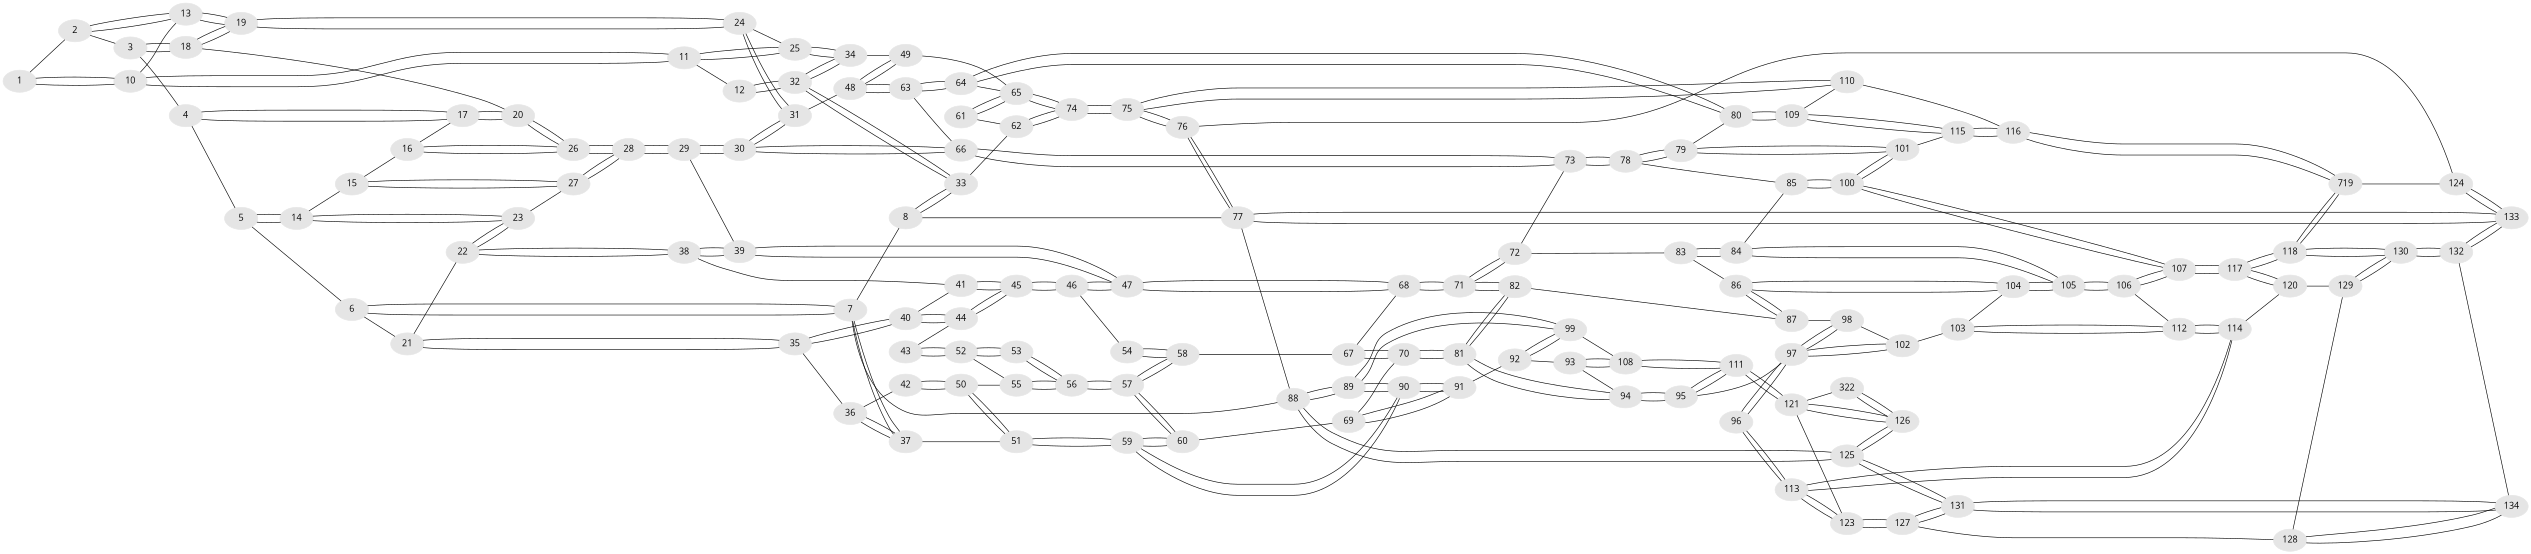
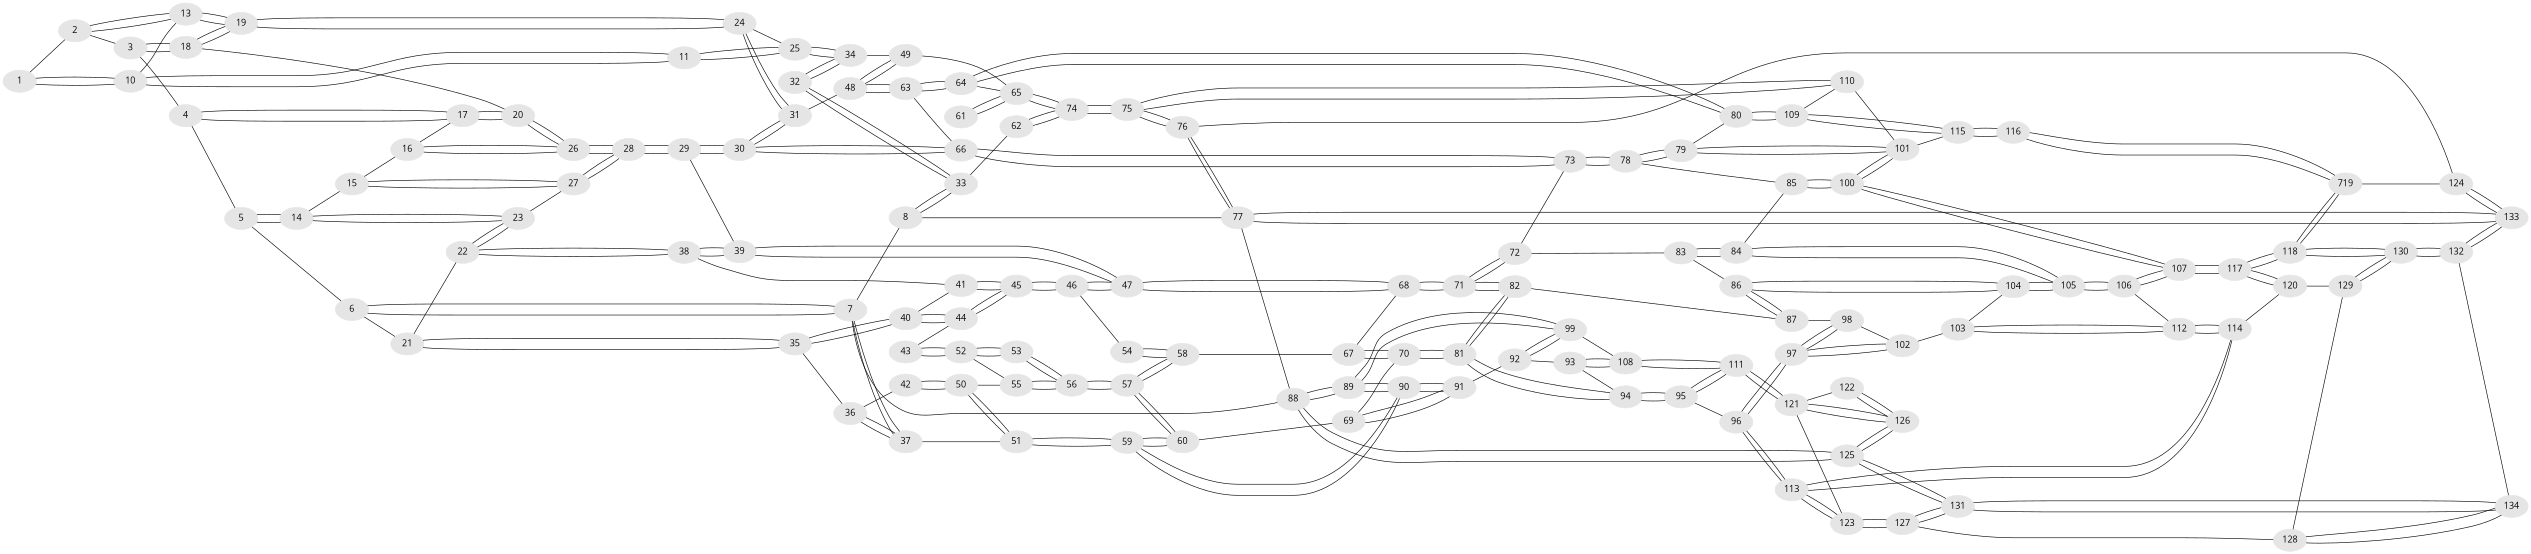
(740, 91) -> none
(1932, 103) -> (1875, 116)
(989, 122) -> none
(1742, 386) -> (1709, 410)
(1847, 388) -> (1847, 388)
